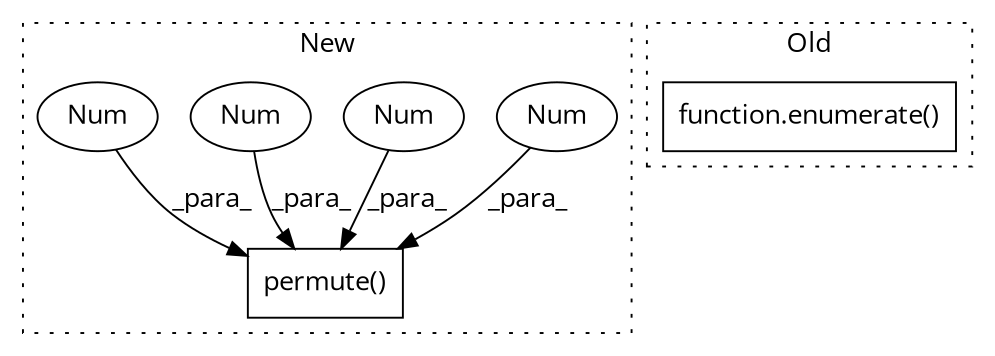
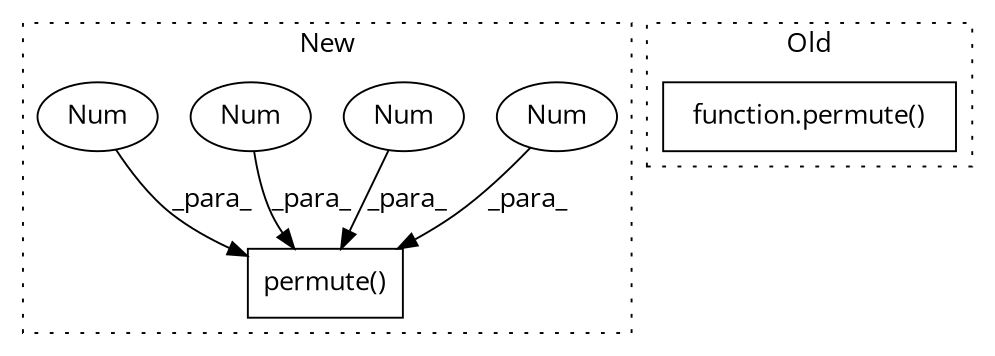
(810, 117) -> (810, 117)
